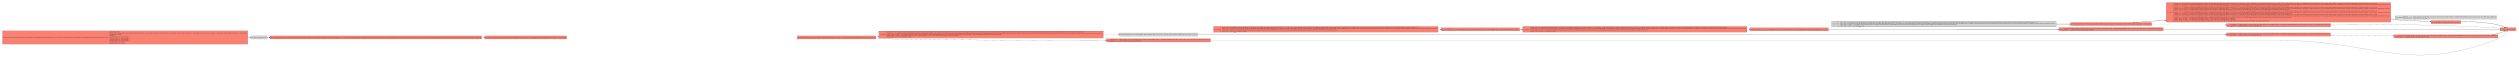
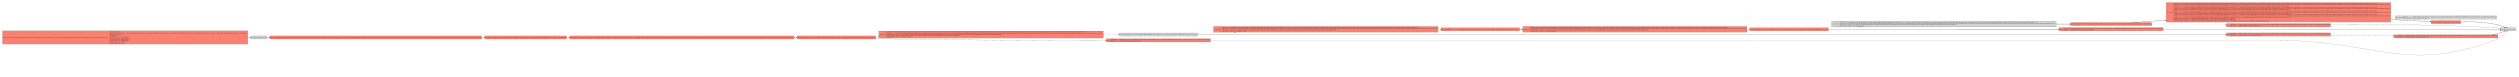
(2508, 29) -> (2508, 29)
none -> (682, 37)
